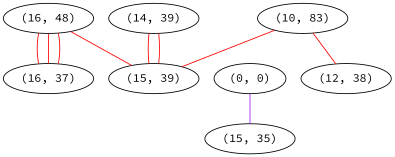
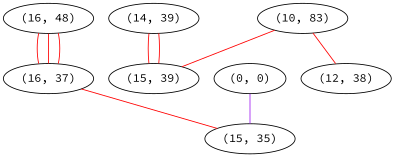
(101, 49) -> none
none -> (149, 109)
